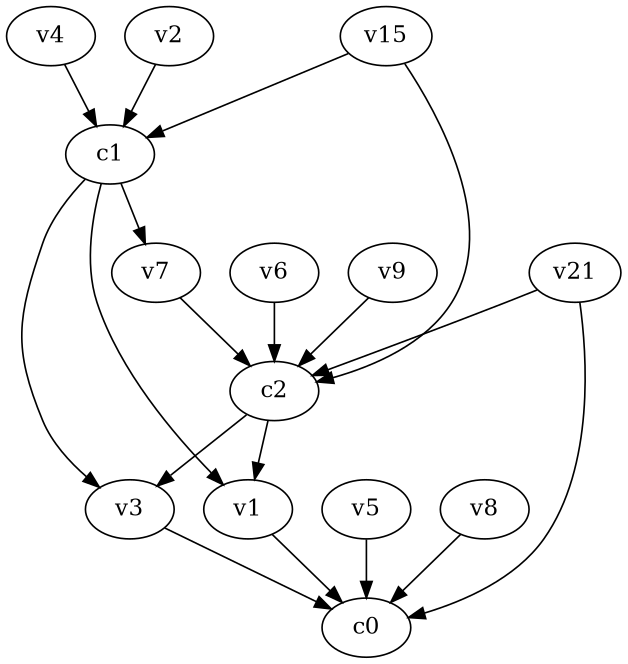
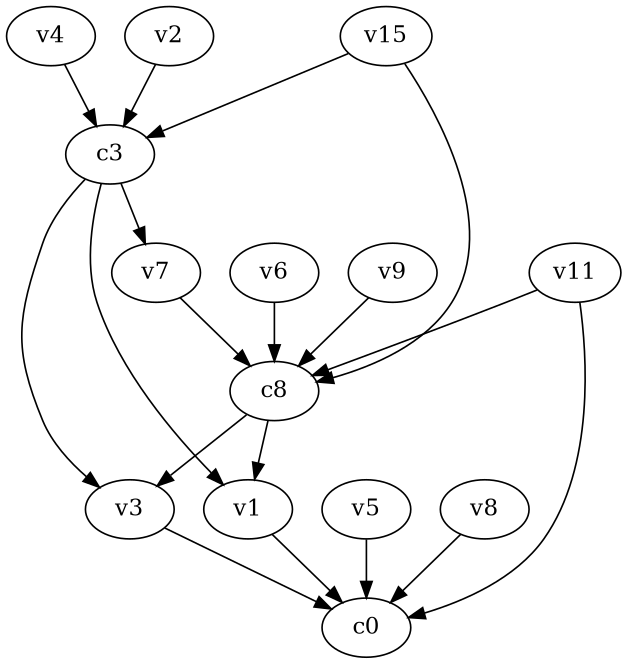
(110, 154) -> (110, 154)
(575, 273) -> (575, 273)
(274, 391) -> (274, 391)
